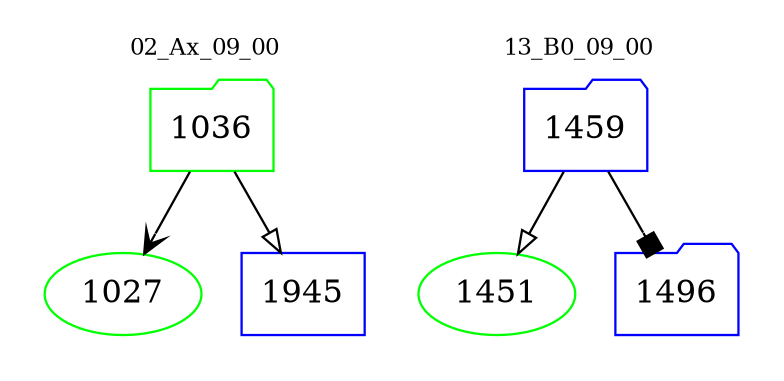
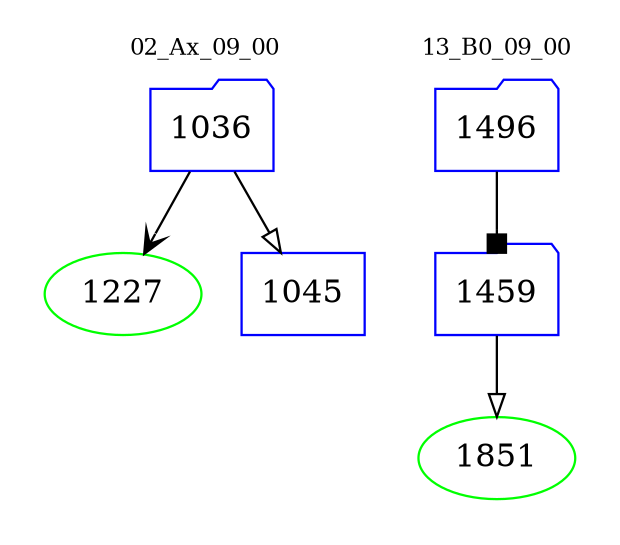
(212, 130) -> (212, 130)
(626, 202) -> (497, 201)
(123, 294) -> (123, 294)
(303, 294) -> (303, 294)
(497, 294) -> (497, 458)
